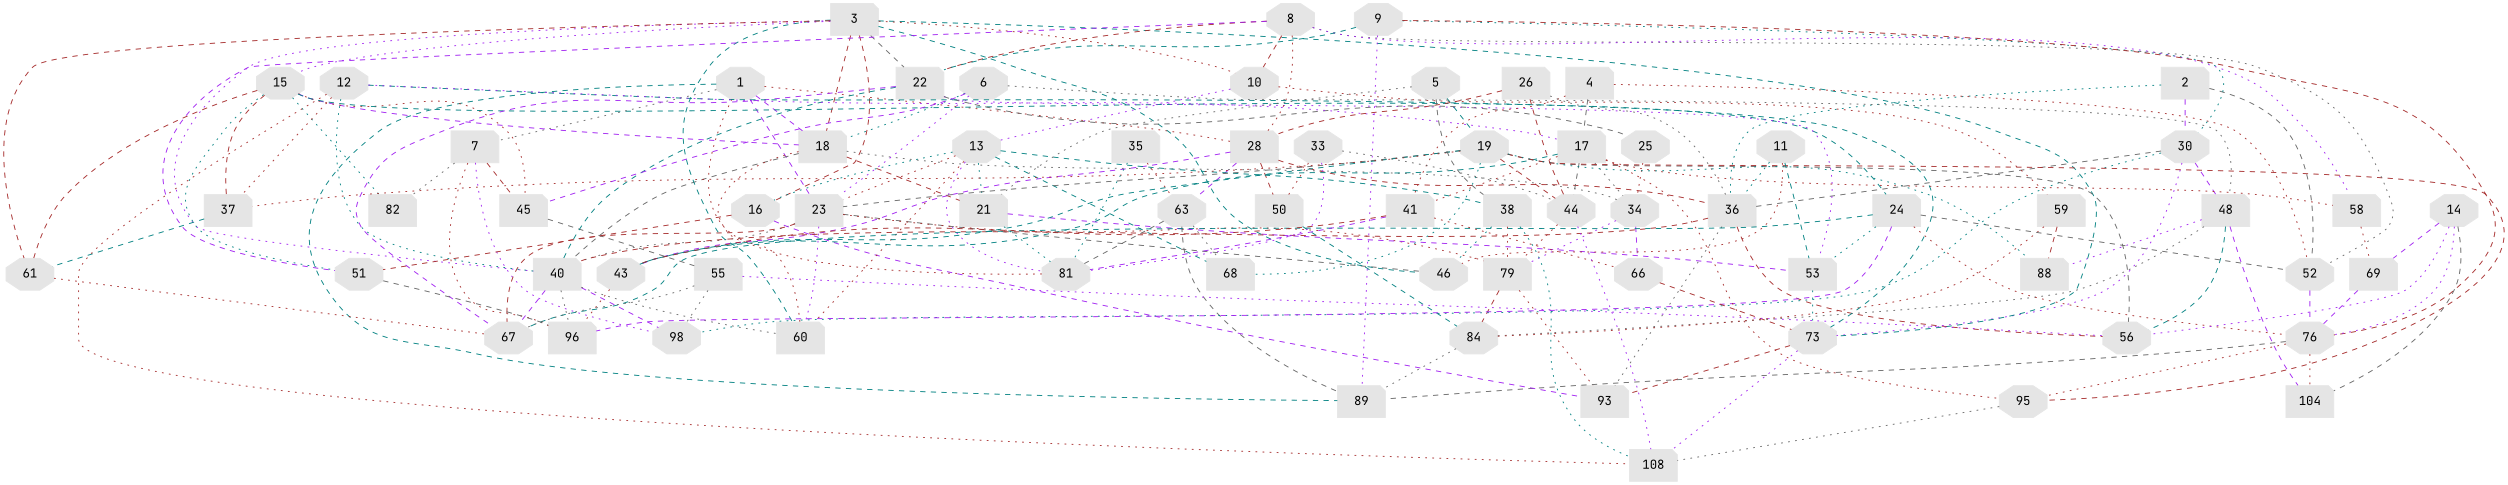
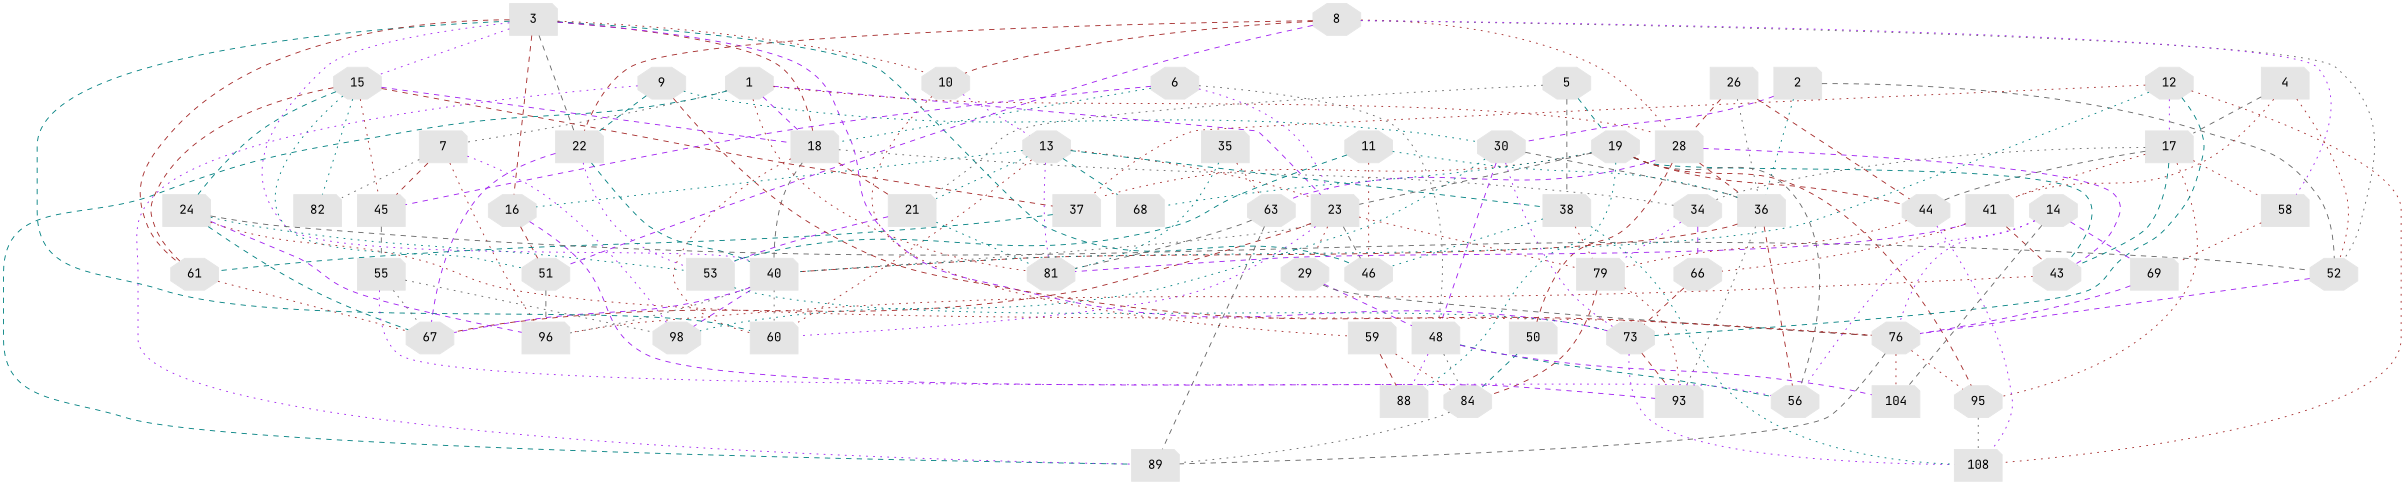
(1672, 70) -> (833, 99)
(1318, 147) -> none
(1645, 147) -> none
(1206, 242) -> none
none -> (1305, 274)
